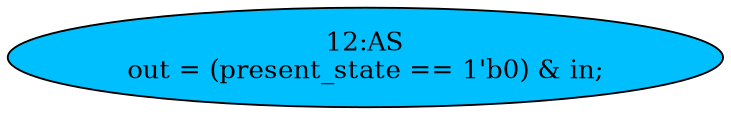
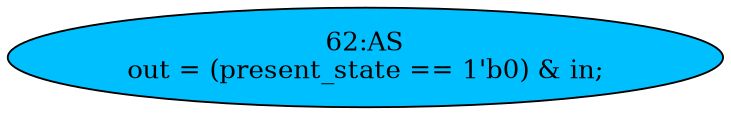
(365, 57) -> (365, 57)
